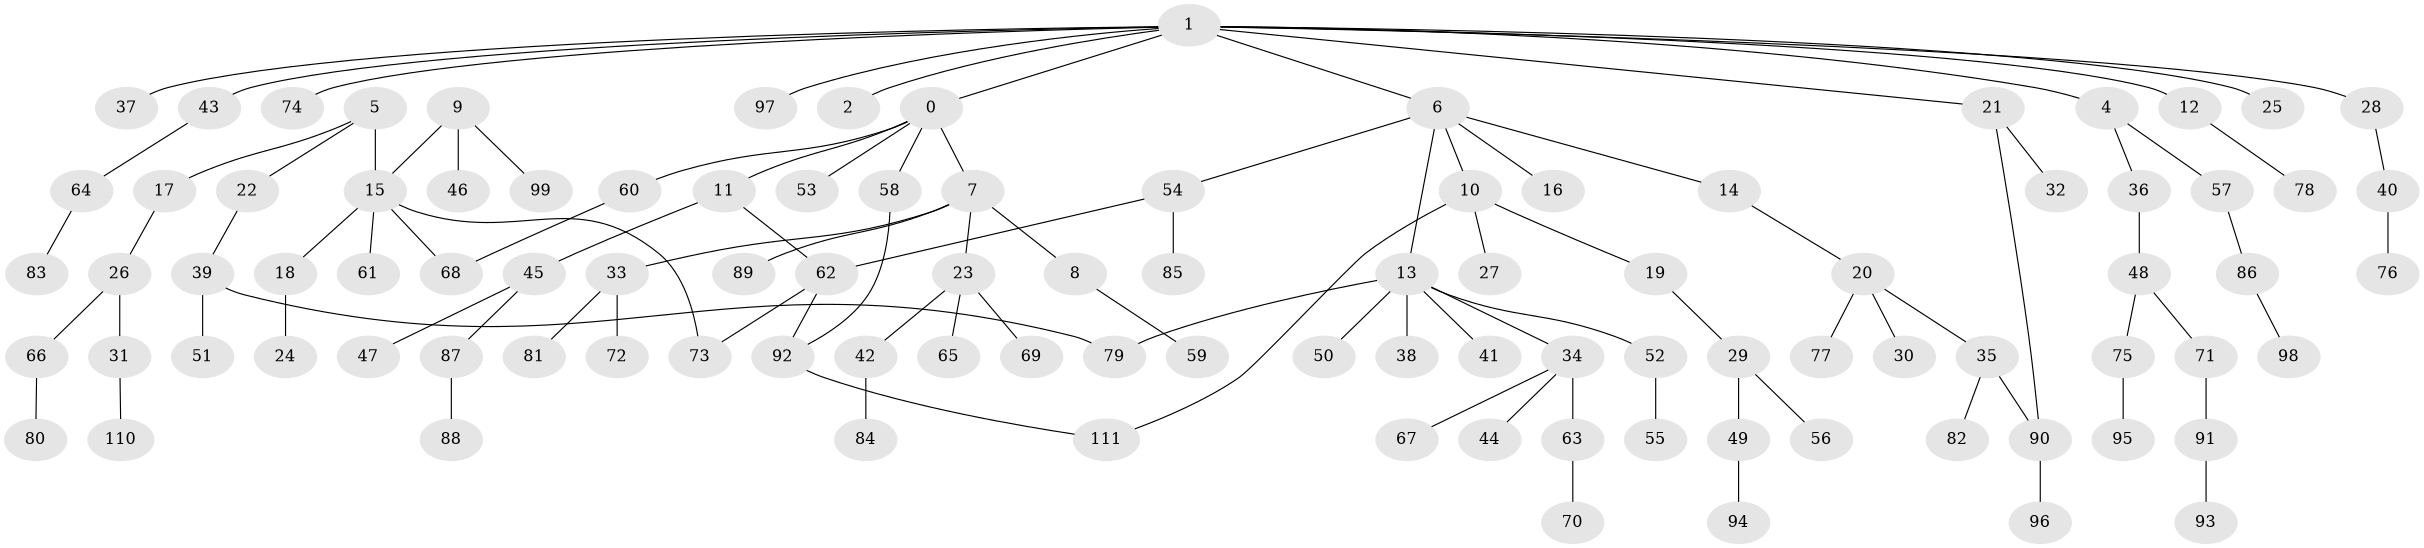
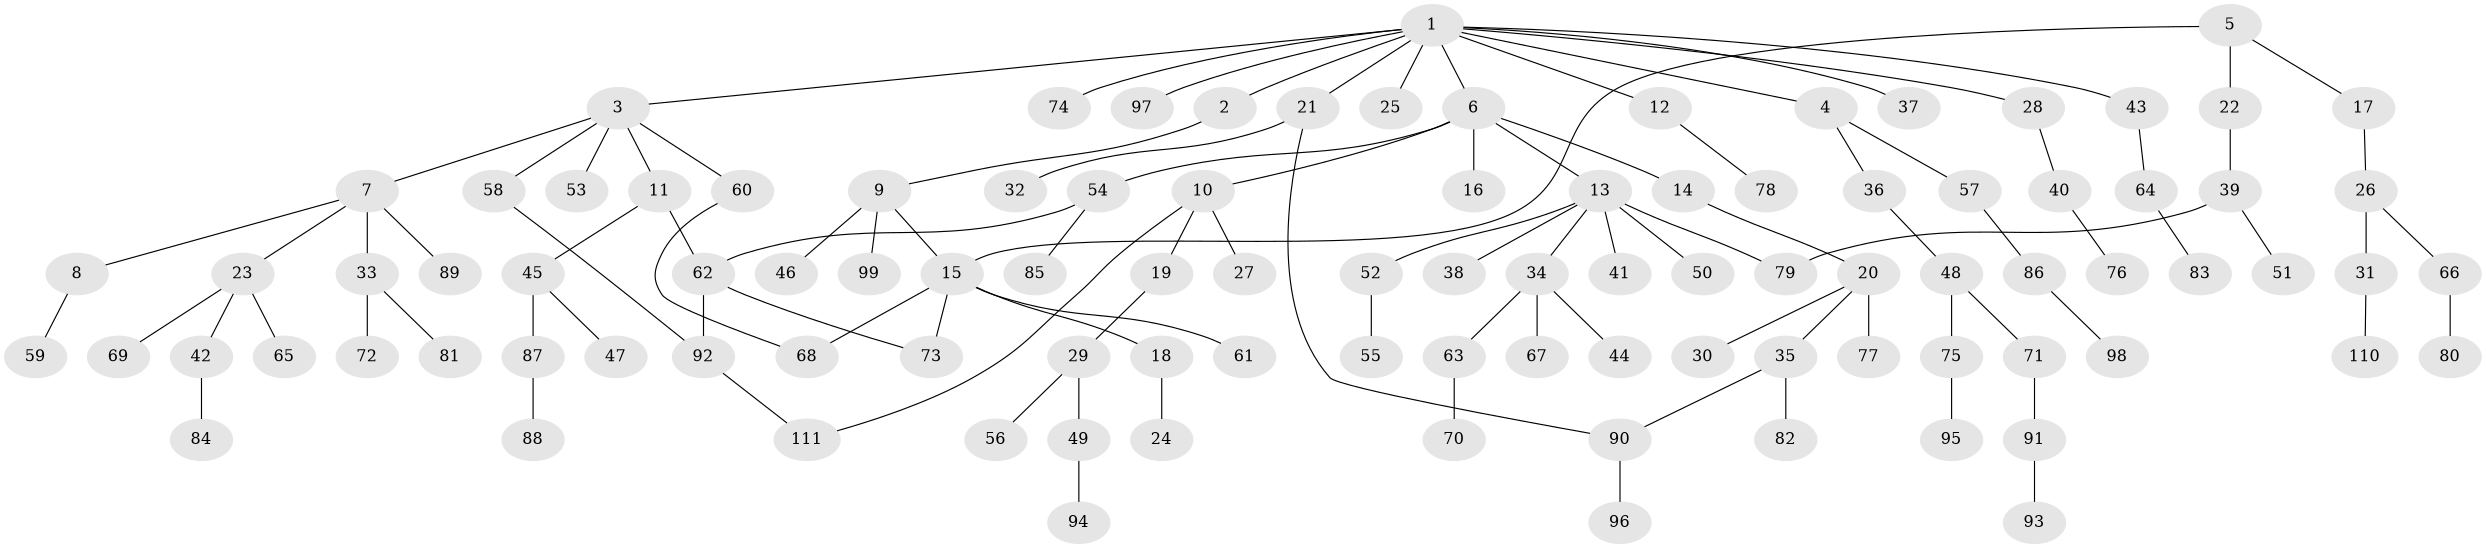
(931, 108) -> (618, 108)
none -> (1056, 157)
